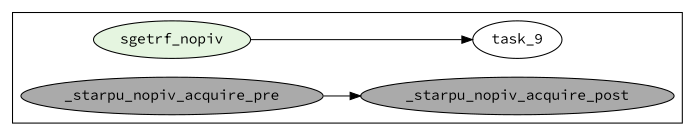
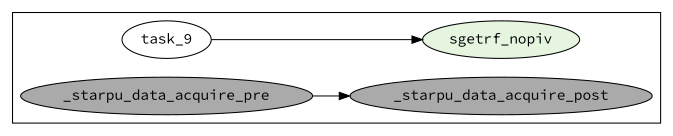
(356, 40) -> (312, 40)
(172, 96) -> (167, 96)
(517, 96) -> (501, 96)
